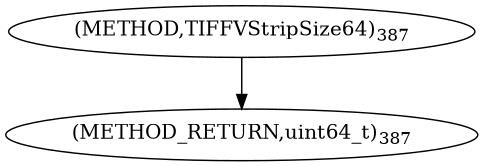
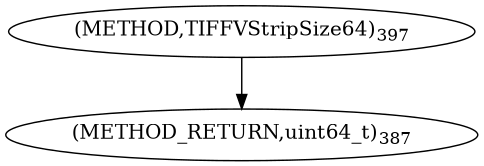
(393, 29) -> (393, 29)
